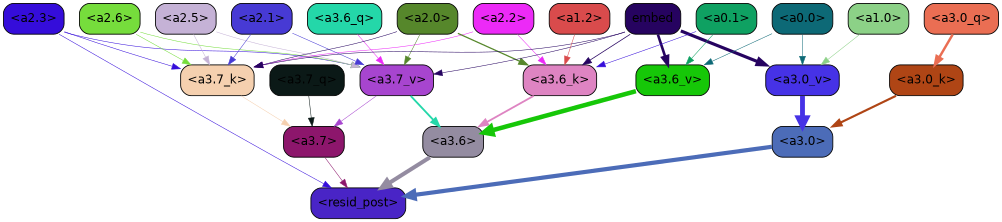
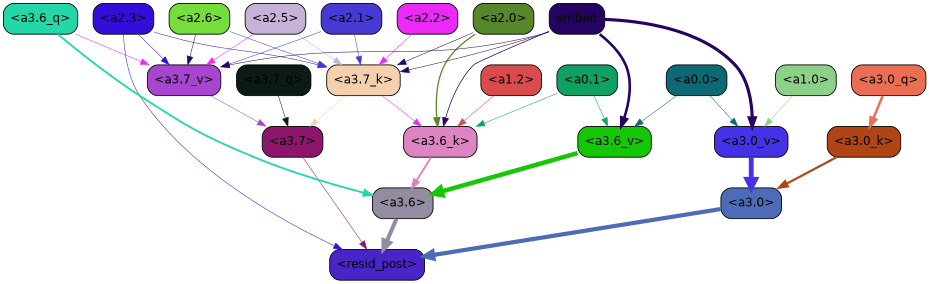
(151, 43) -> (267, 45)
(193, 44) -> (192, 48)
(527, 44) -> (398, 108)
(414, 46) -> none
(270, 47) -> (237, 45)
(651, 48) -> (521, 108)
(422, 108) -> (201, 133)
